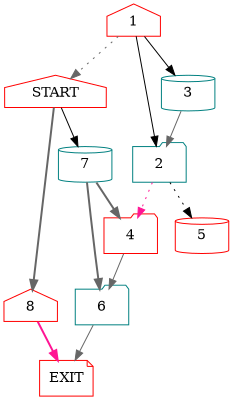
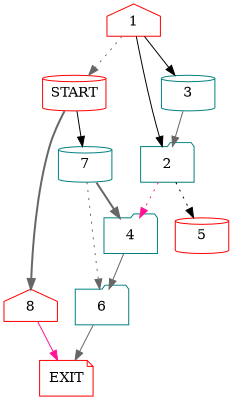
(55, 93) -> (74, 93)
(92, 231) -> (92, 231)
(131, 236) -> (131, 236)
(45, 337) -> (45, 337)
